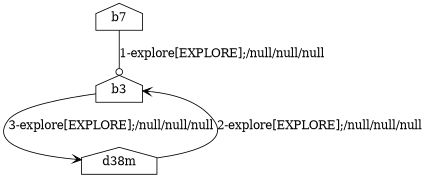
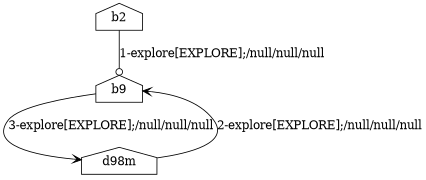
(119, 18) -> (119, 18)
(119, 90) -> (119, 90)
(119, 162) -> (119, 162)
